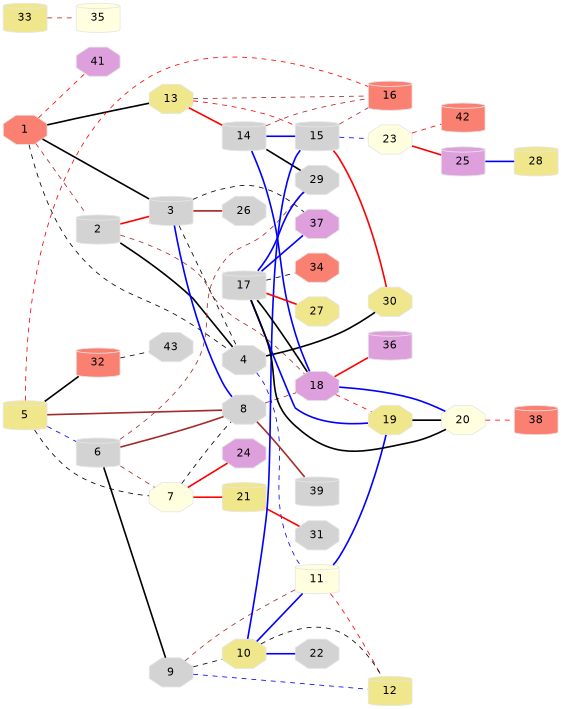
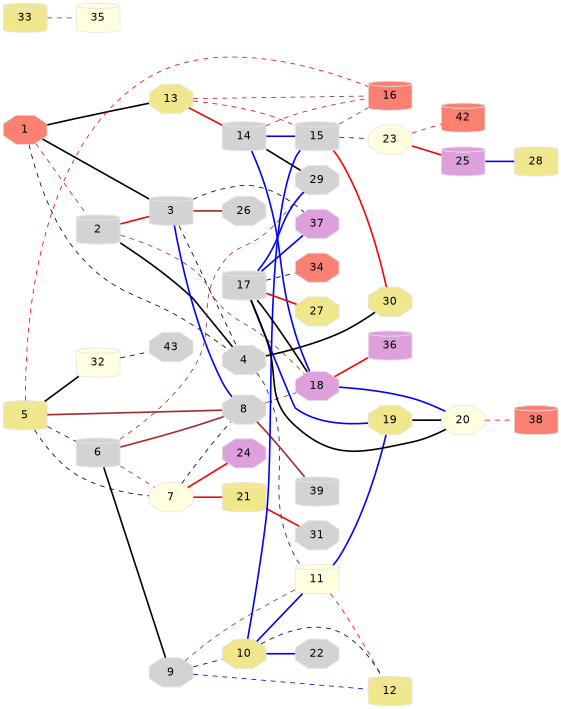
(98, 62) -> none
(98, 363) -> (98, 363)
(354, 403) -> none
